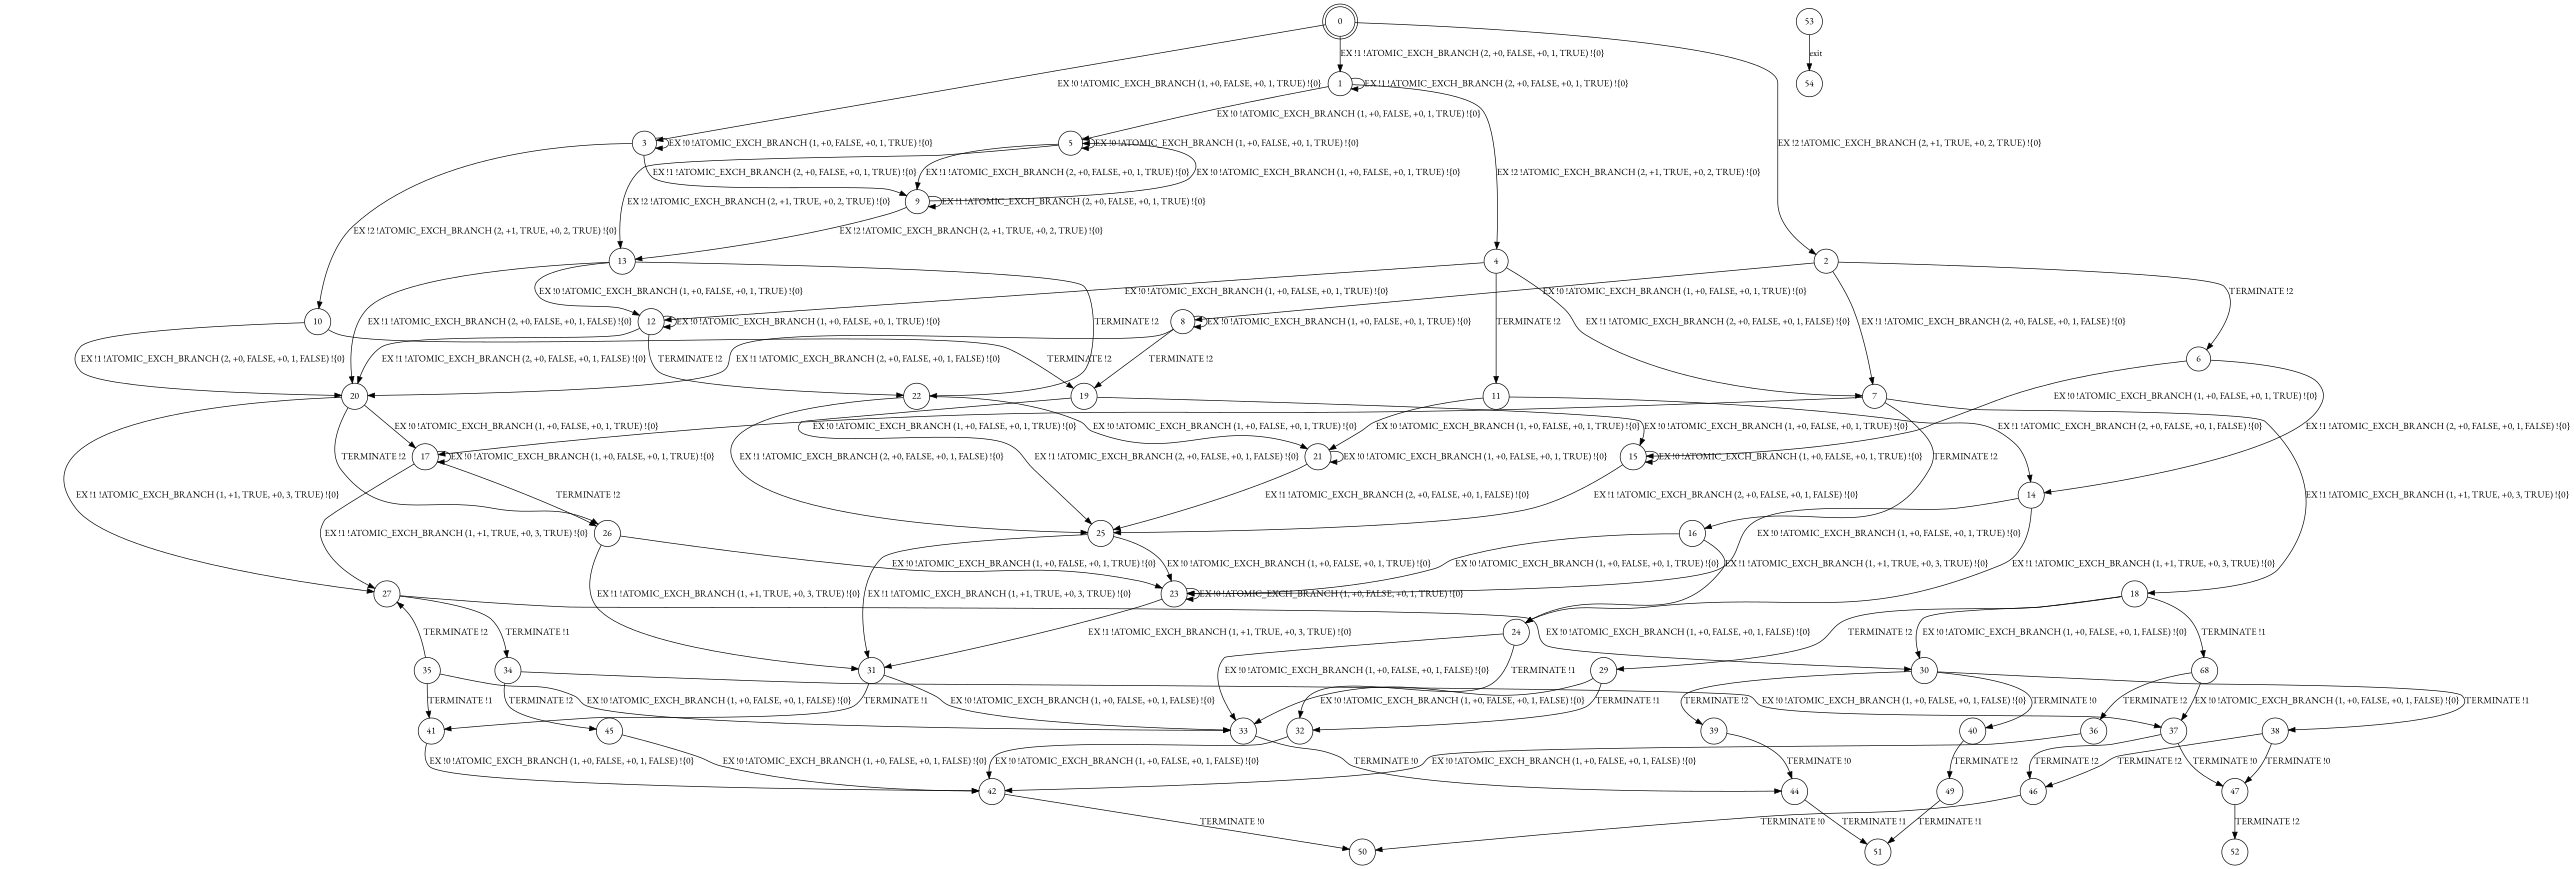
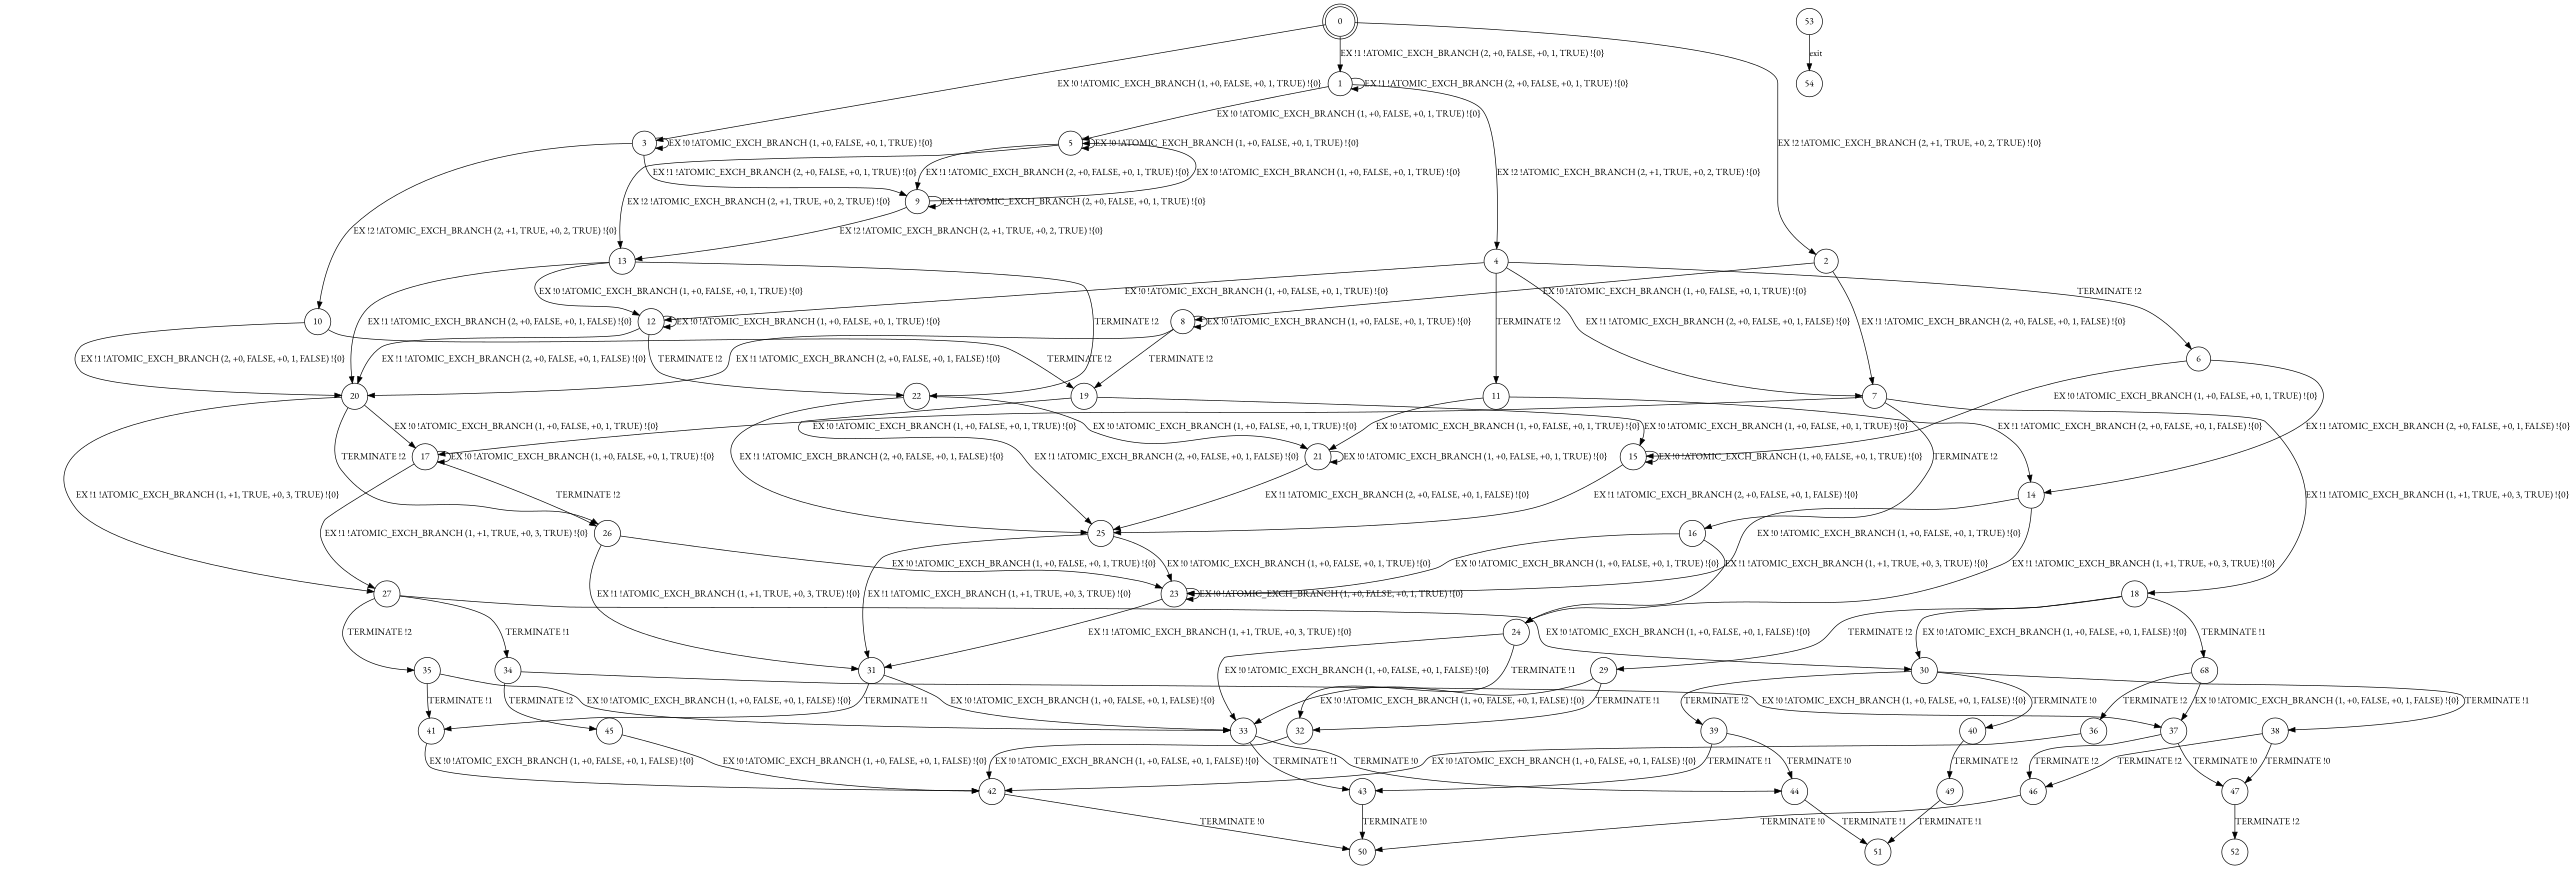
(2064, 270) -> (1855, 278)
(418, 630) -> (349, 647)
none -> (1362, 792)
